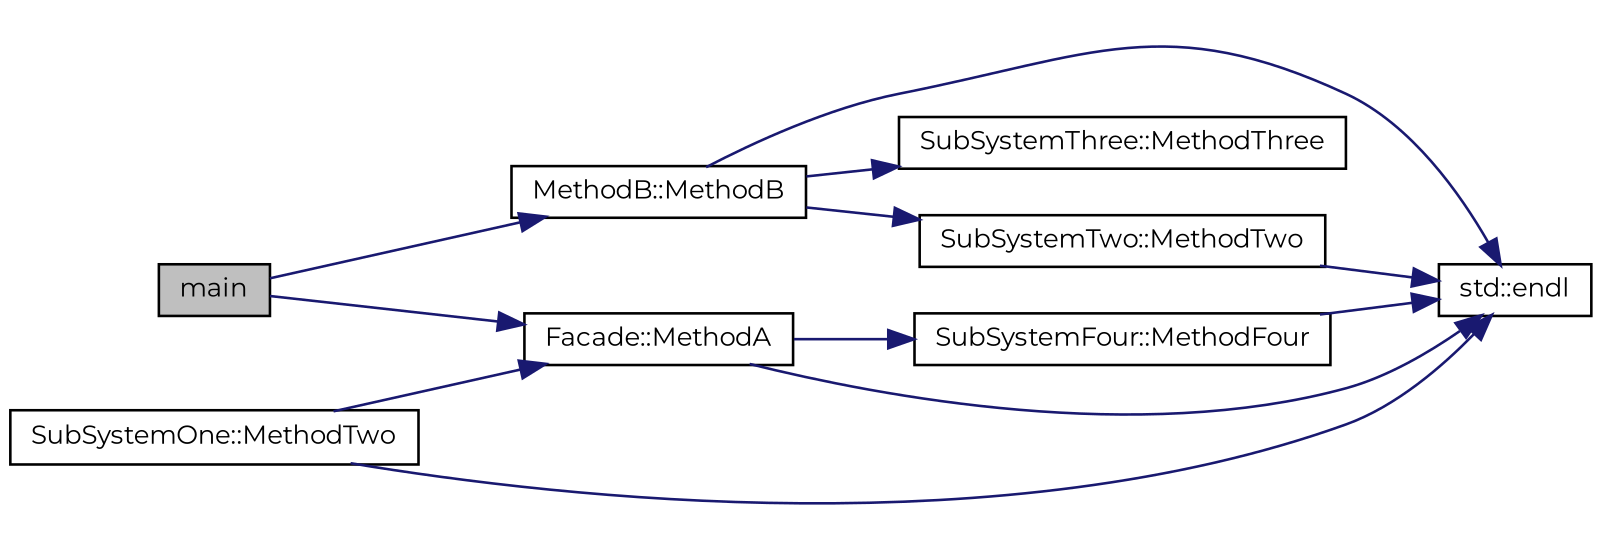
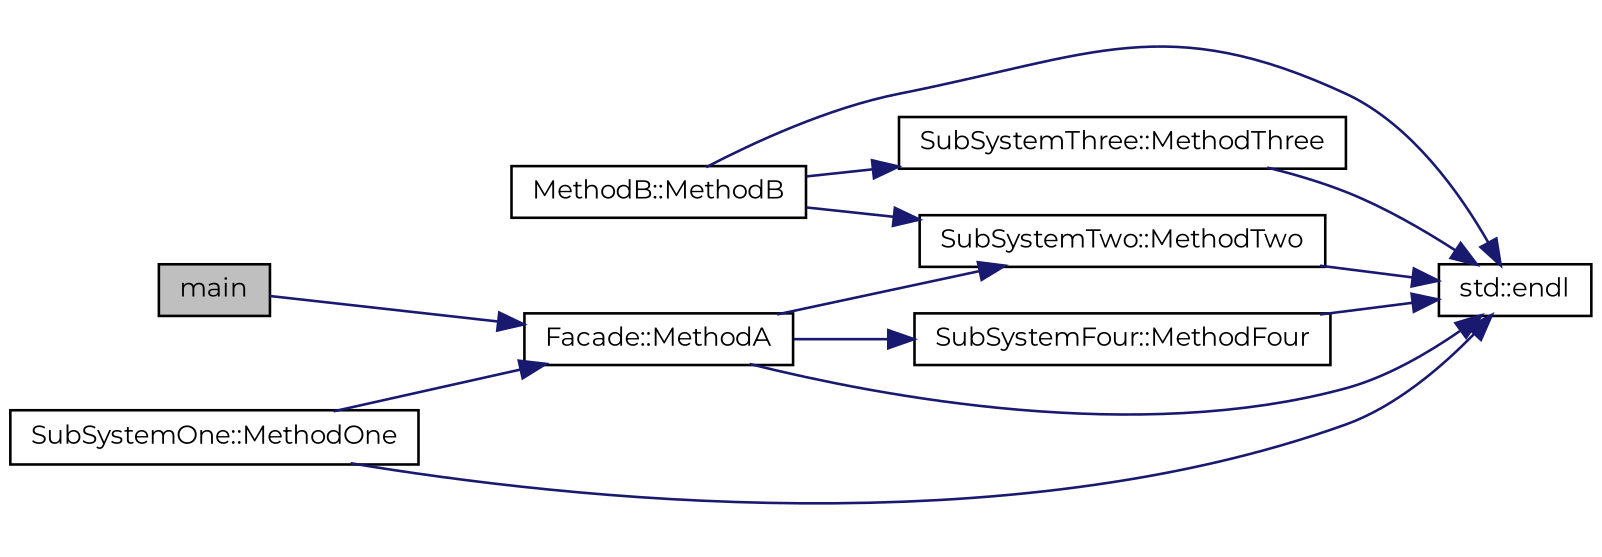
none -> (1365, 200)
(395, 250) -> none
none -> (878, 293)
(214, 437) -> (214, 437)
